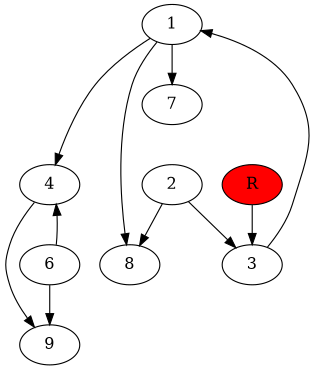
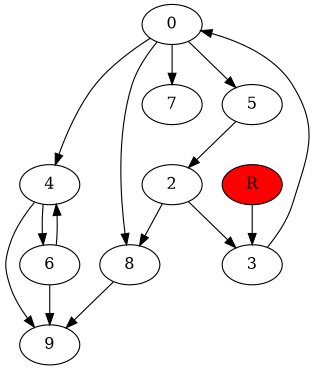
(172, 24) -> (172, 24)
none -> (252, 105)
none -> (42, 219)
none -> (94, 301)
